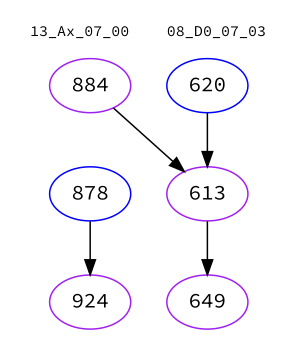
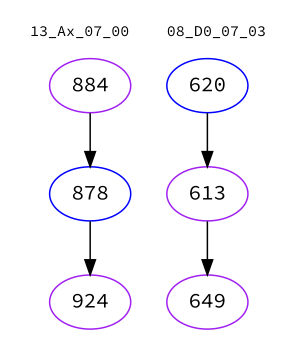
(133, 125) -> (90, 132)
